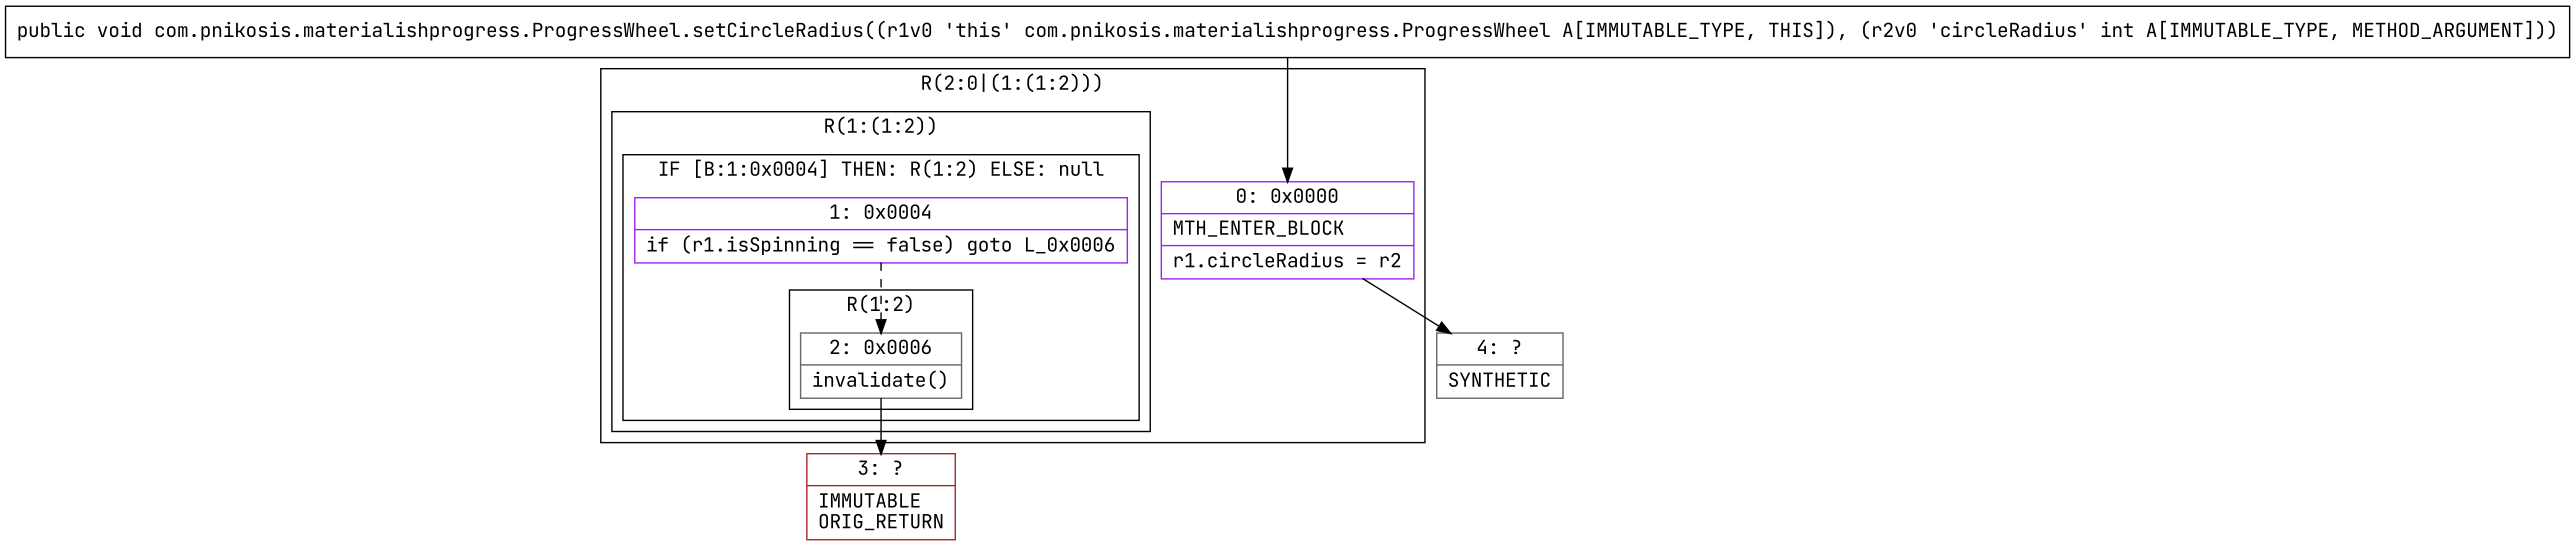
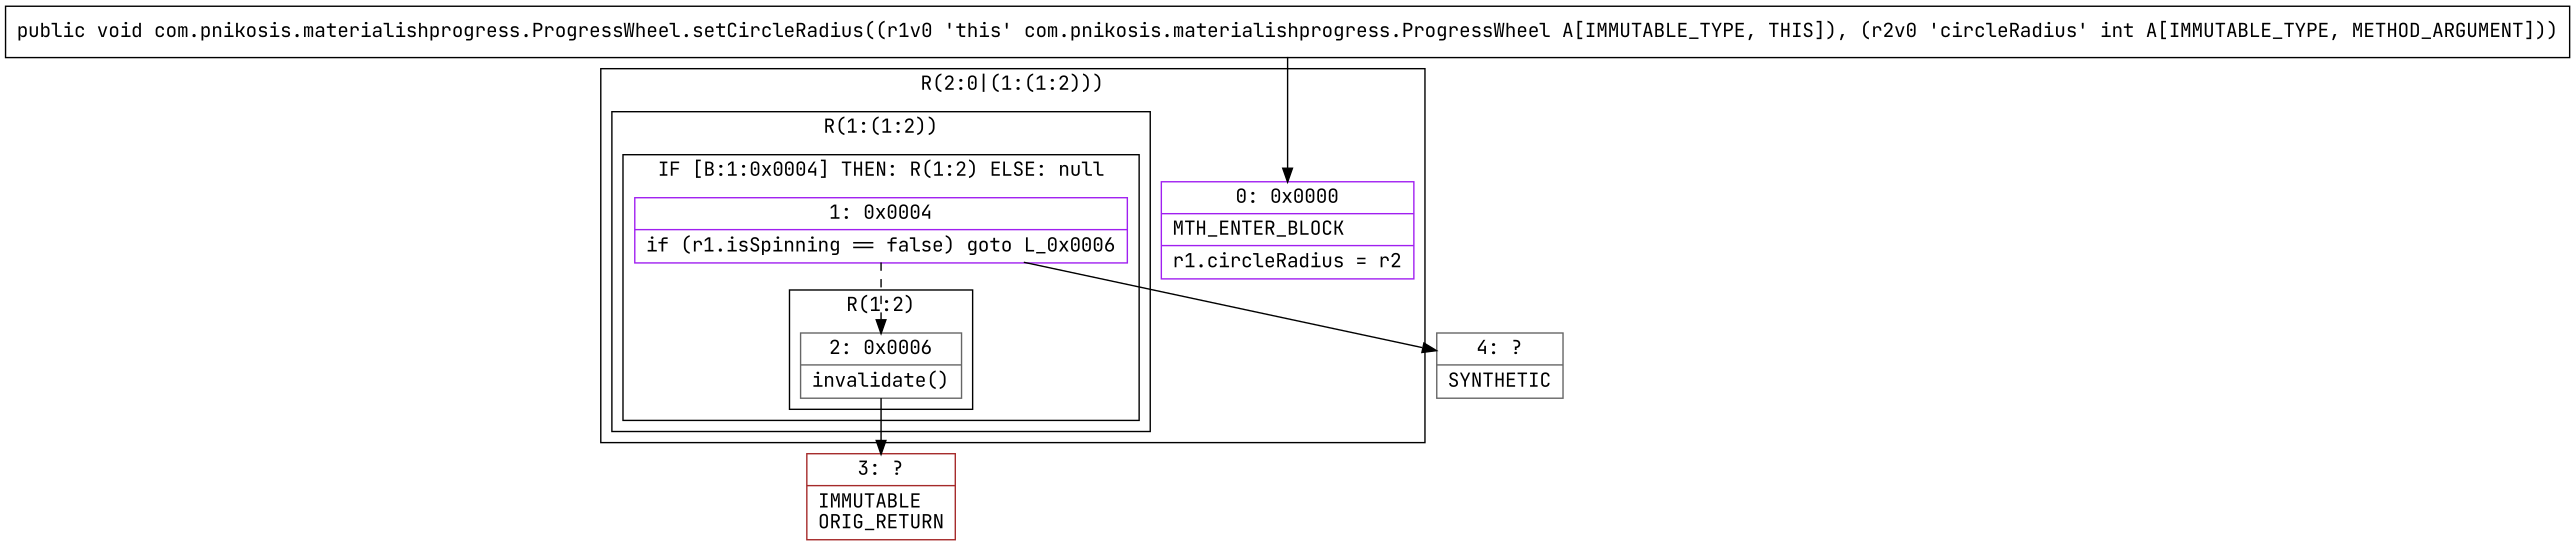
(1401, 302) -> (1223, 305)
